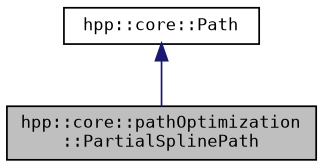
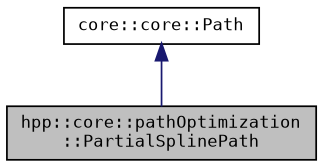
(162, 26) -> (162, 26)
